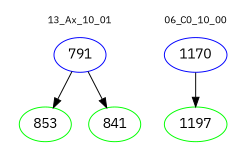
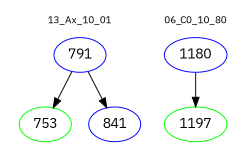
(196, 21) -> (196, 21)
(196, 55) -> (196, 55)
(45, 124) -> (45, 124)
(115, 124) -> (115, 124)
